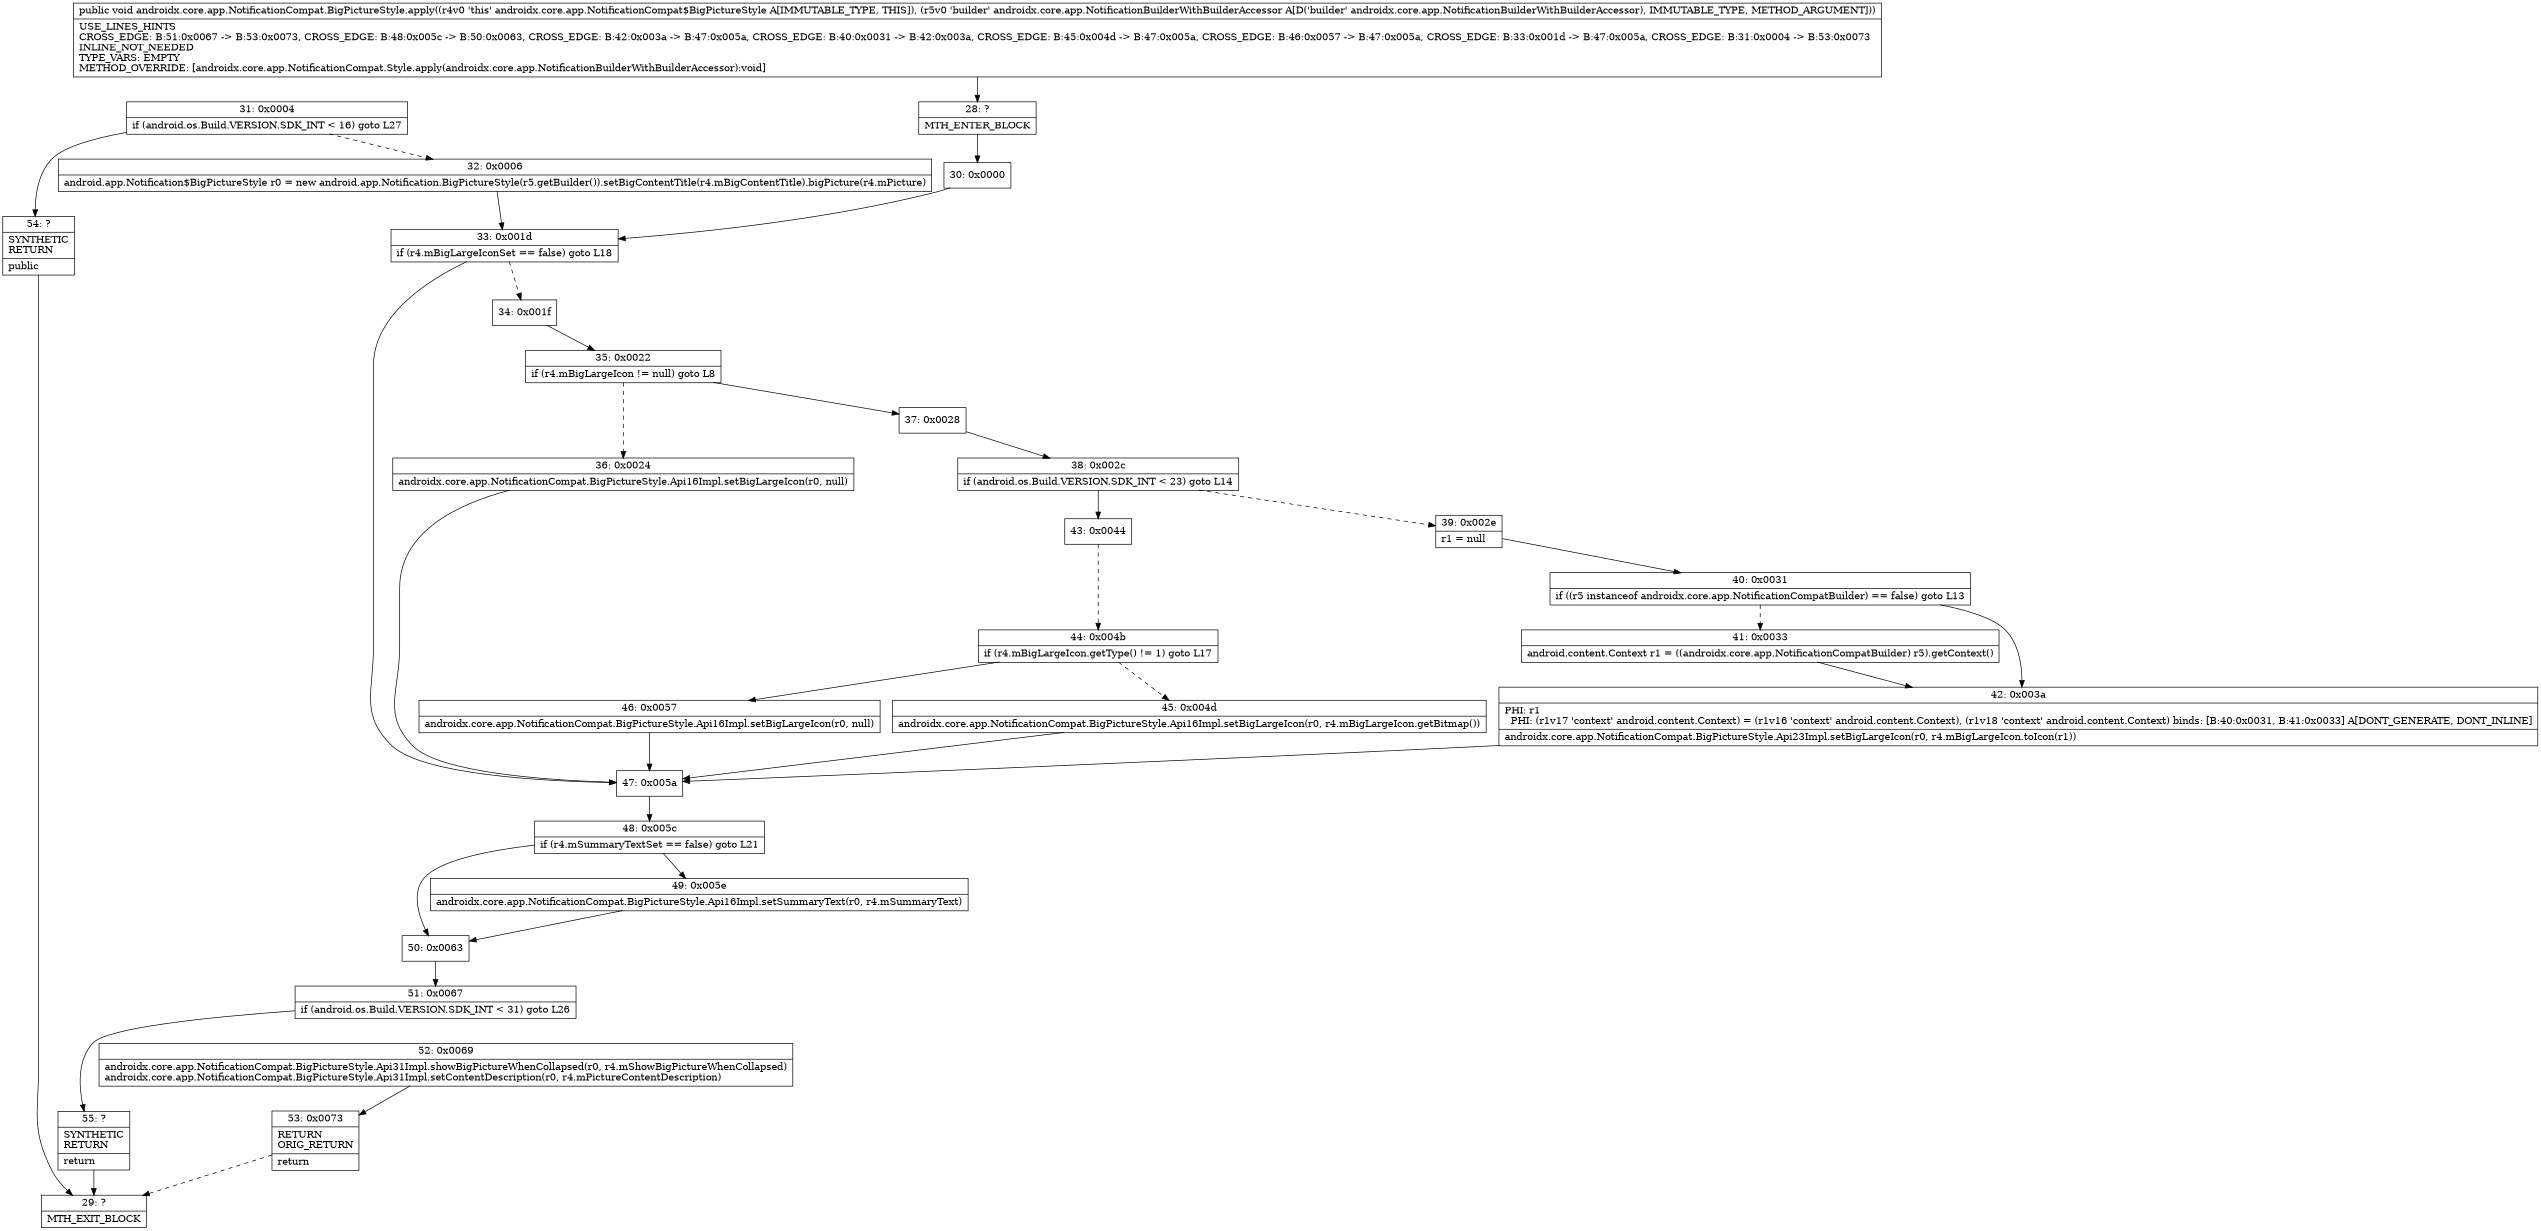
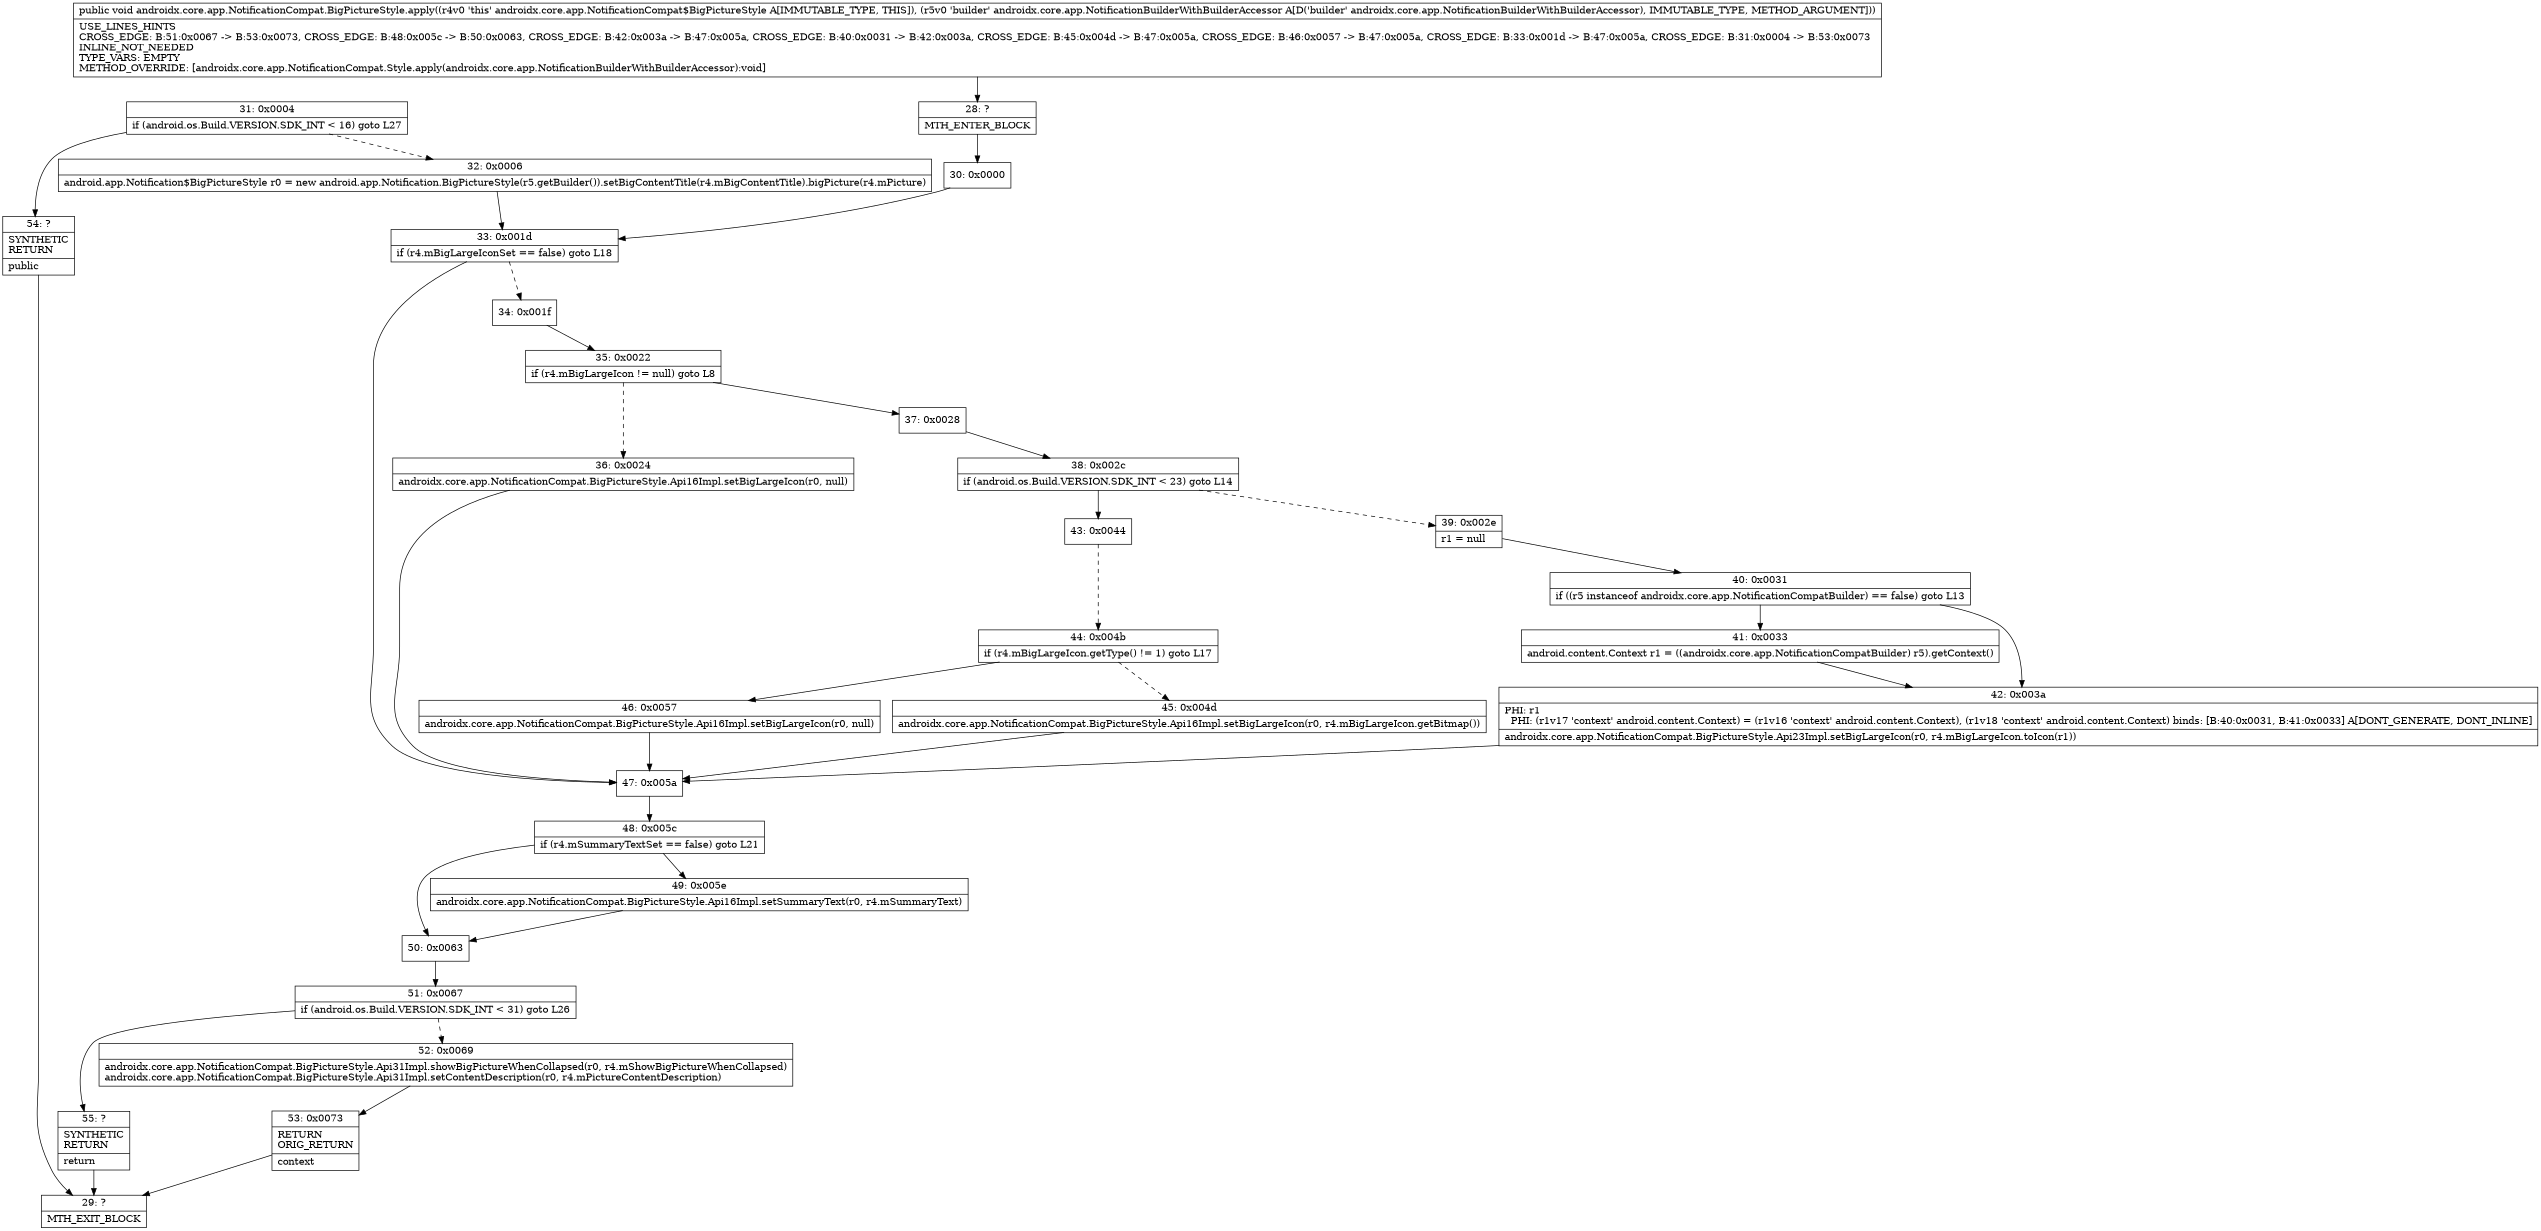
(1760, 614) -> (1760, 614)
none -> (440, 1028)
(293, 1162) -> (296, 1162)
(211, 1174) -> (211, 1174)
